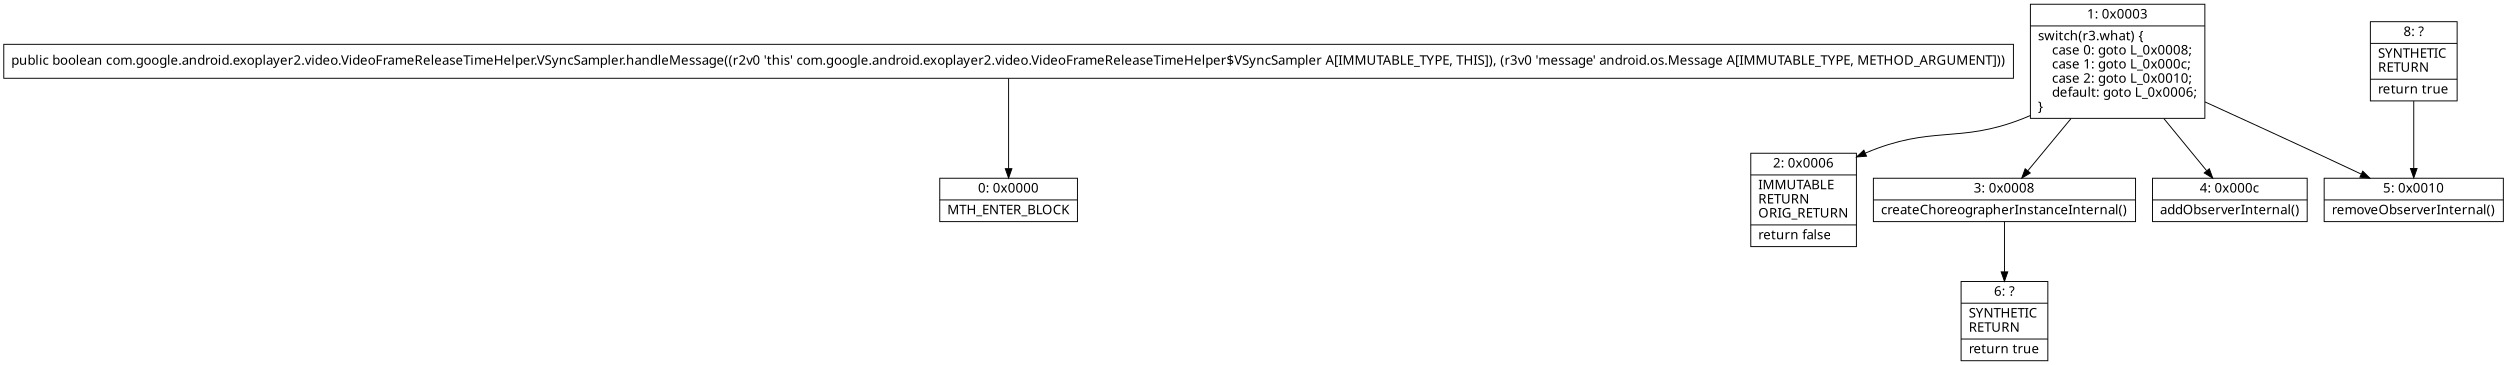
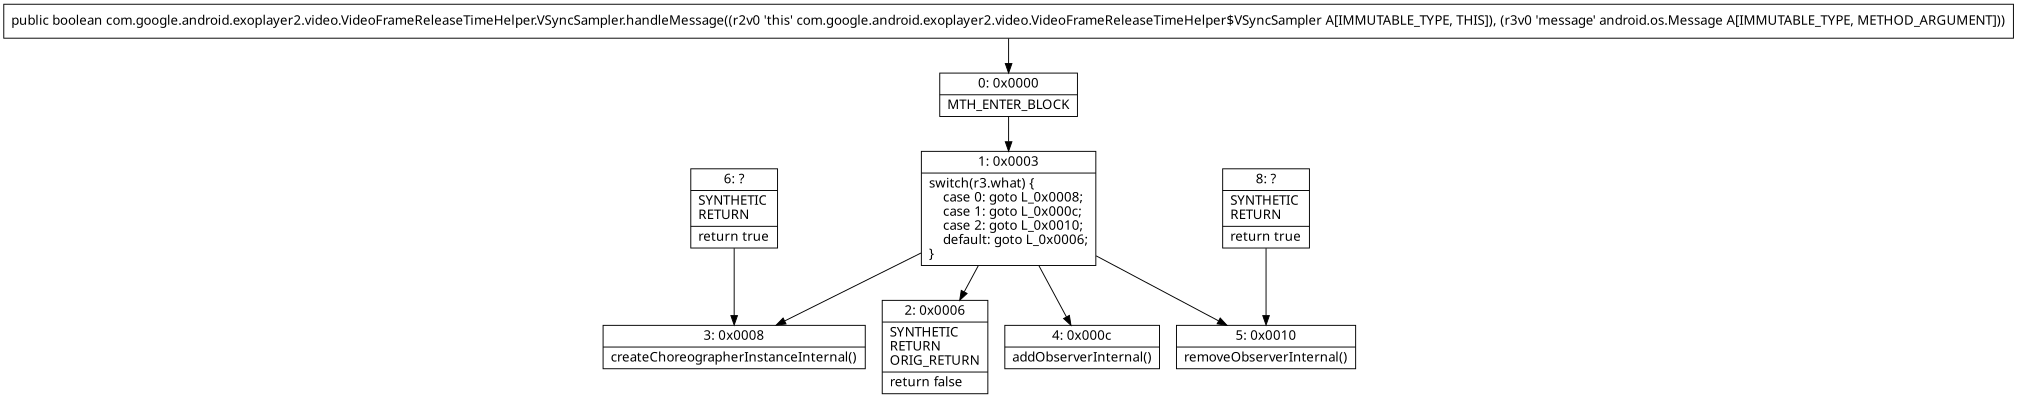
none -> (1009, 129)
(1797, 185) -> (924, 332)
(2004, 247) -> (734, 282)
